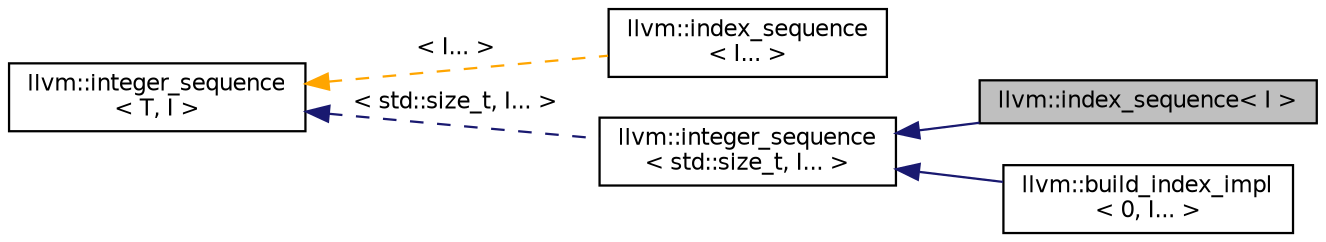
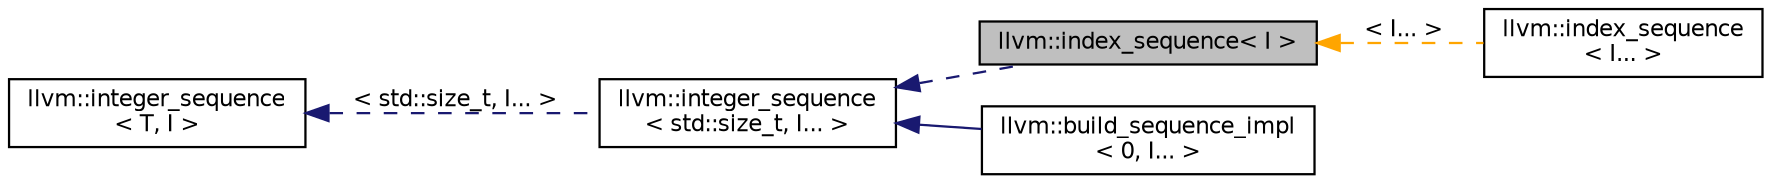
(468, 69) -> (1412, 43)
(949, 127) -> (972, 74)
(1148, 199) -> (1148, 140)
